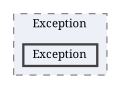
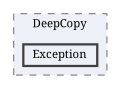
(60, 24) -> (60, 24)
